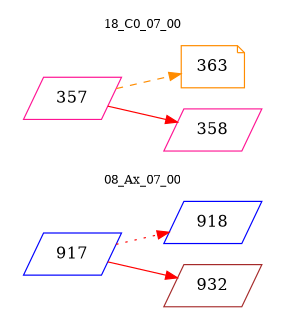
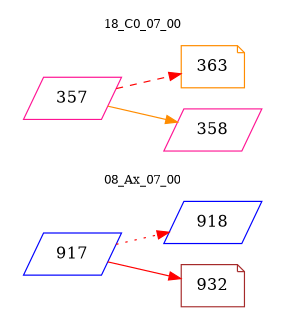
(143, 83) -> (143, 83)
(137, 113) -> (137, 113)
(213, 286) -> (213, 286)
